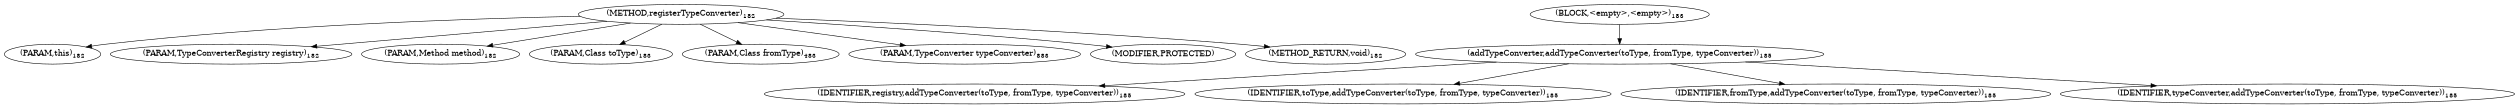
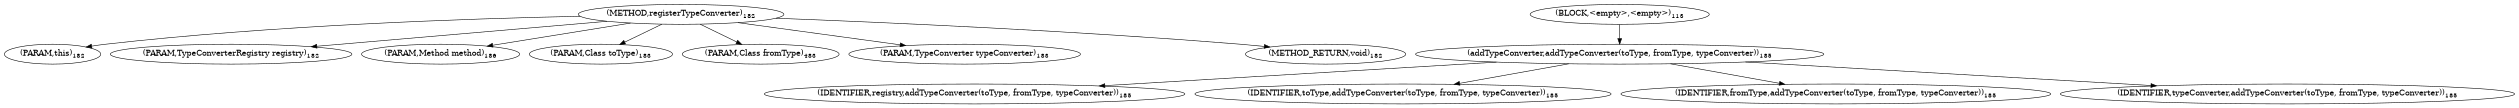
(1678, 14) -> (1678, 14)
(491, 53) -> (491, 53)
(1043, 53) -> (1043, 53)
(1163, 54) -> none
